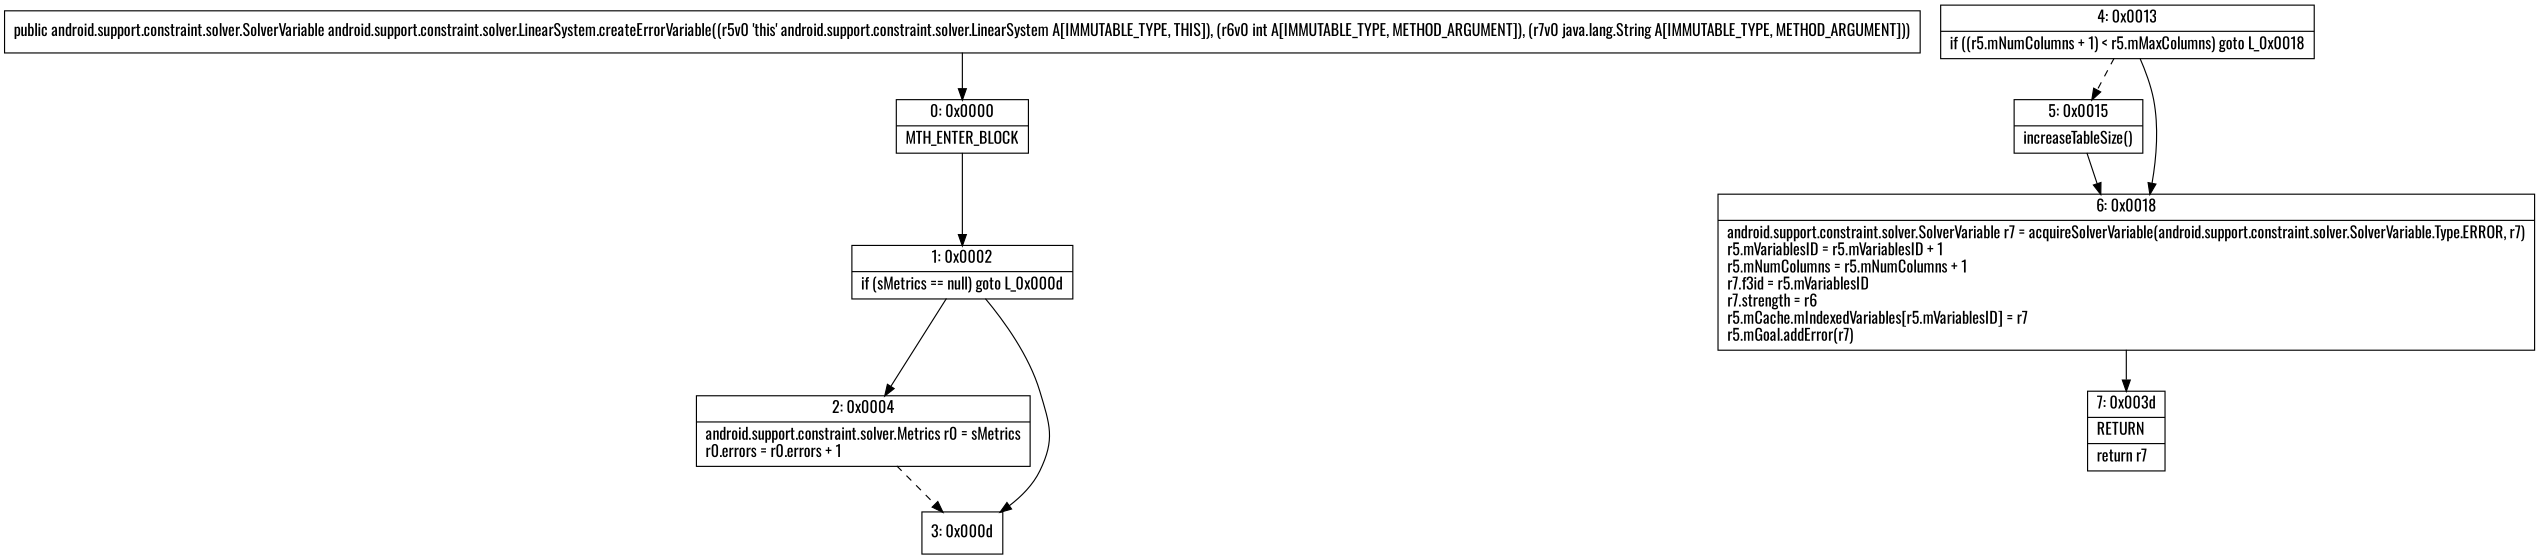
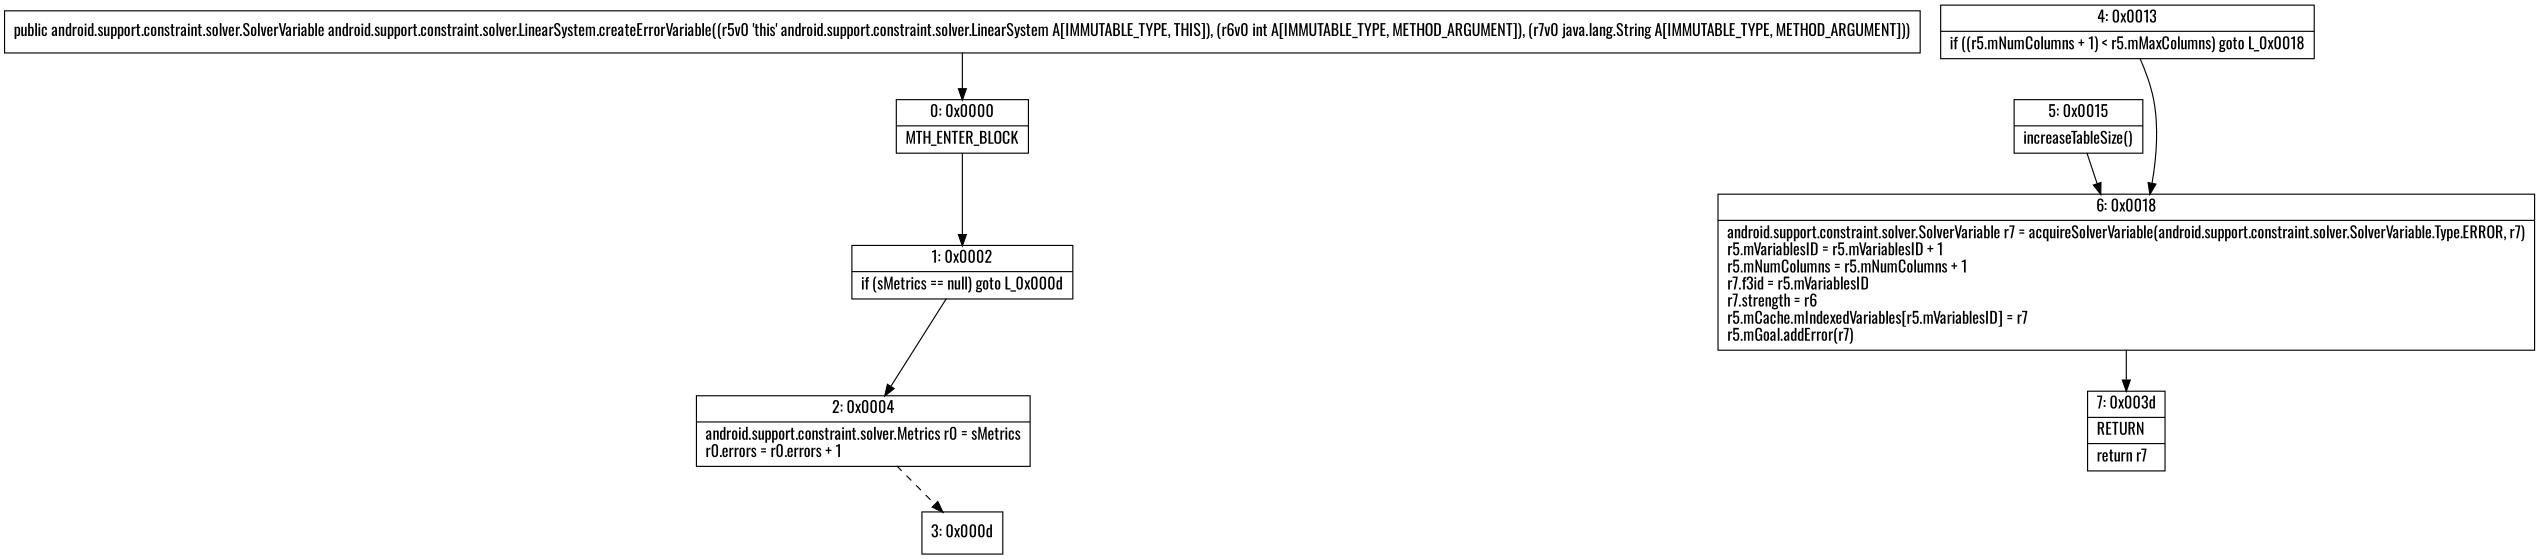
(2106, 74) -> none
(1043, 401) -> none
